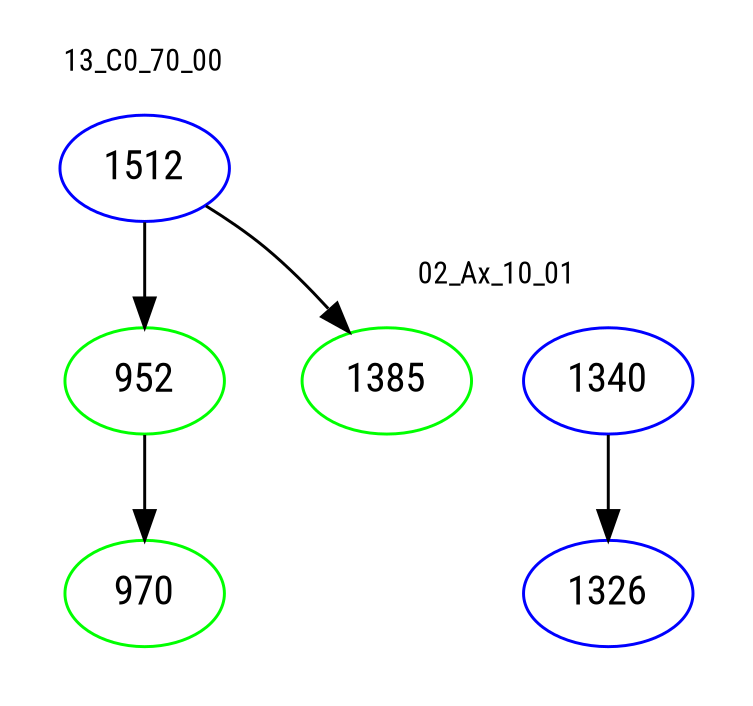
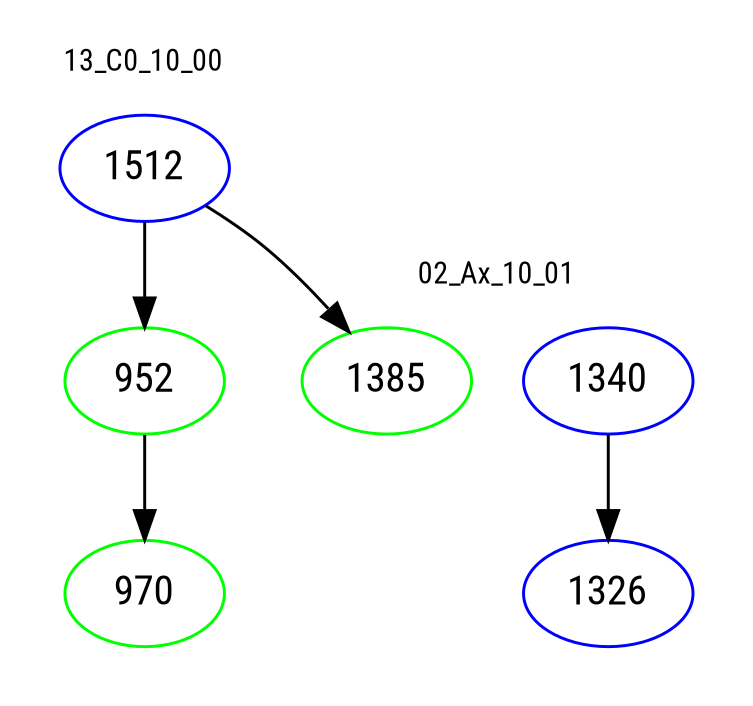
(145, 63) -> (145, 63)
